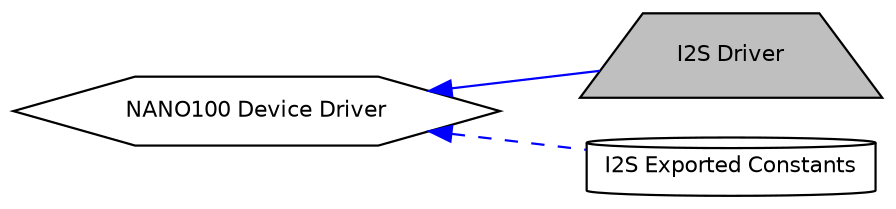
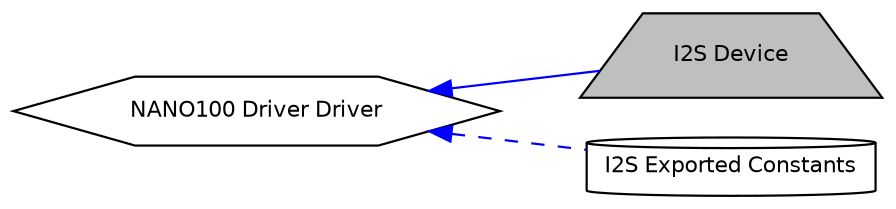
(731, 56) -> (731, 56)
(257, 111) -> (257, 111)
